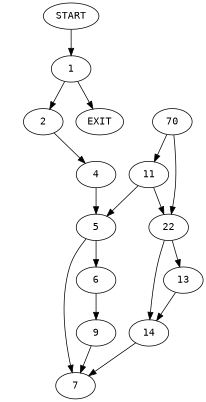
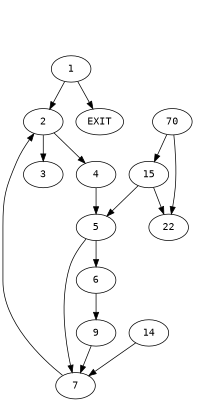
(71, 16) -> none
none -> (43, 175)
(149, 175) -> (149, 175)
none -> (3, 265)
(155, 276) -> none
(183, 280) -> none
